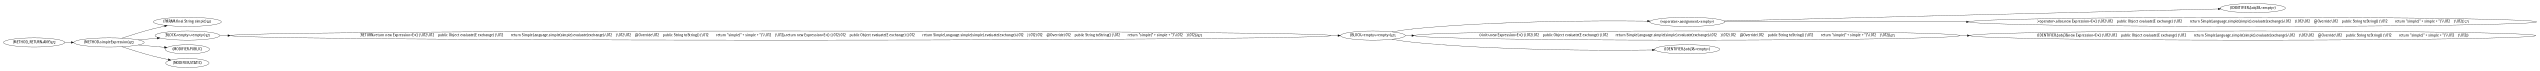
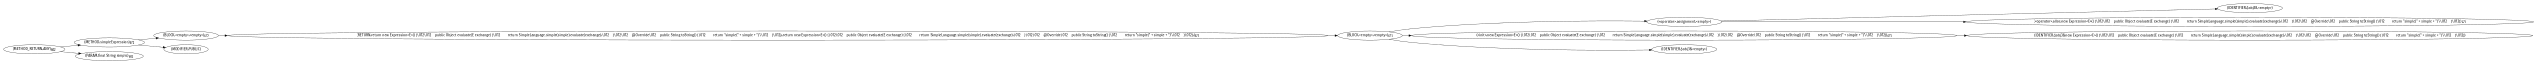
(143, 32) -> (70, 53)
(53, 42) -> (53, 49)
(187, 63) -> none
